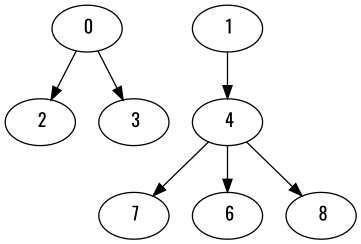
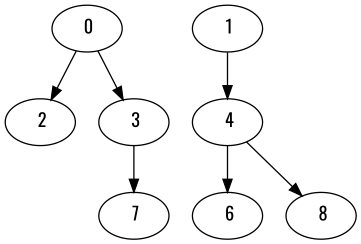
(186, 164) -> (134, 163)
